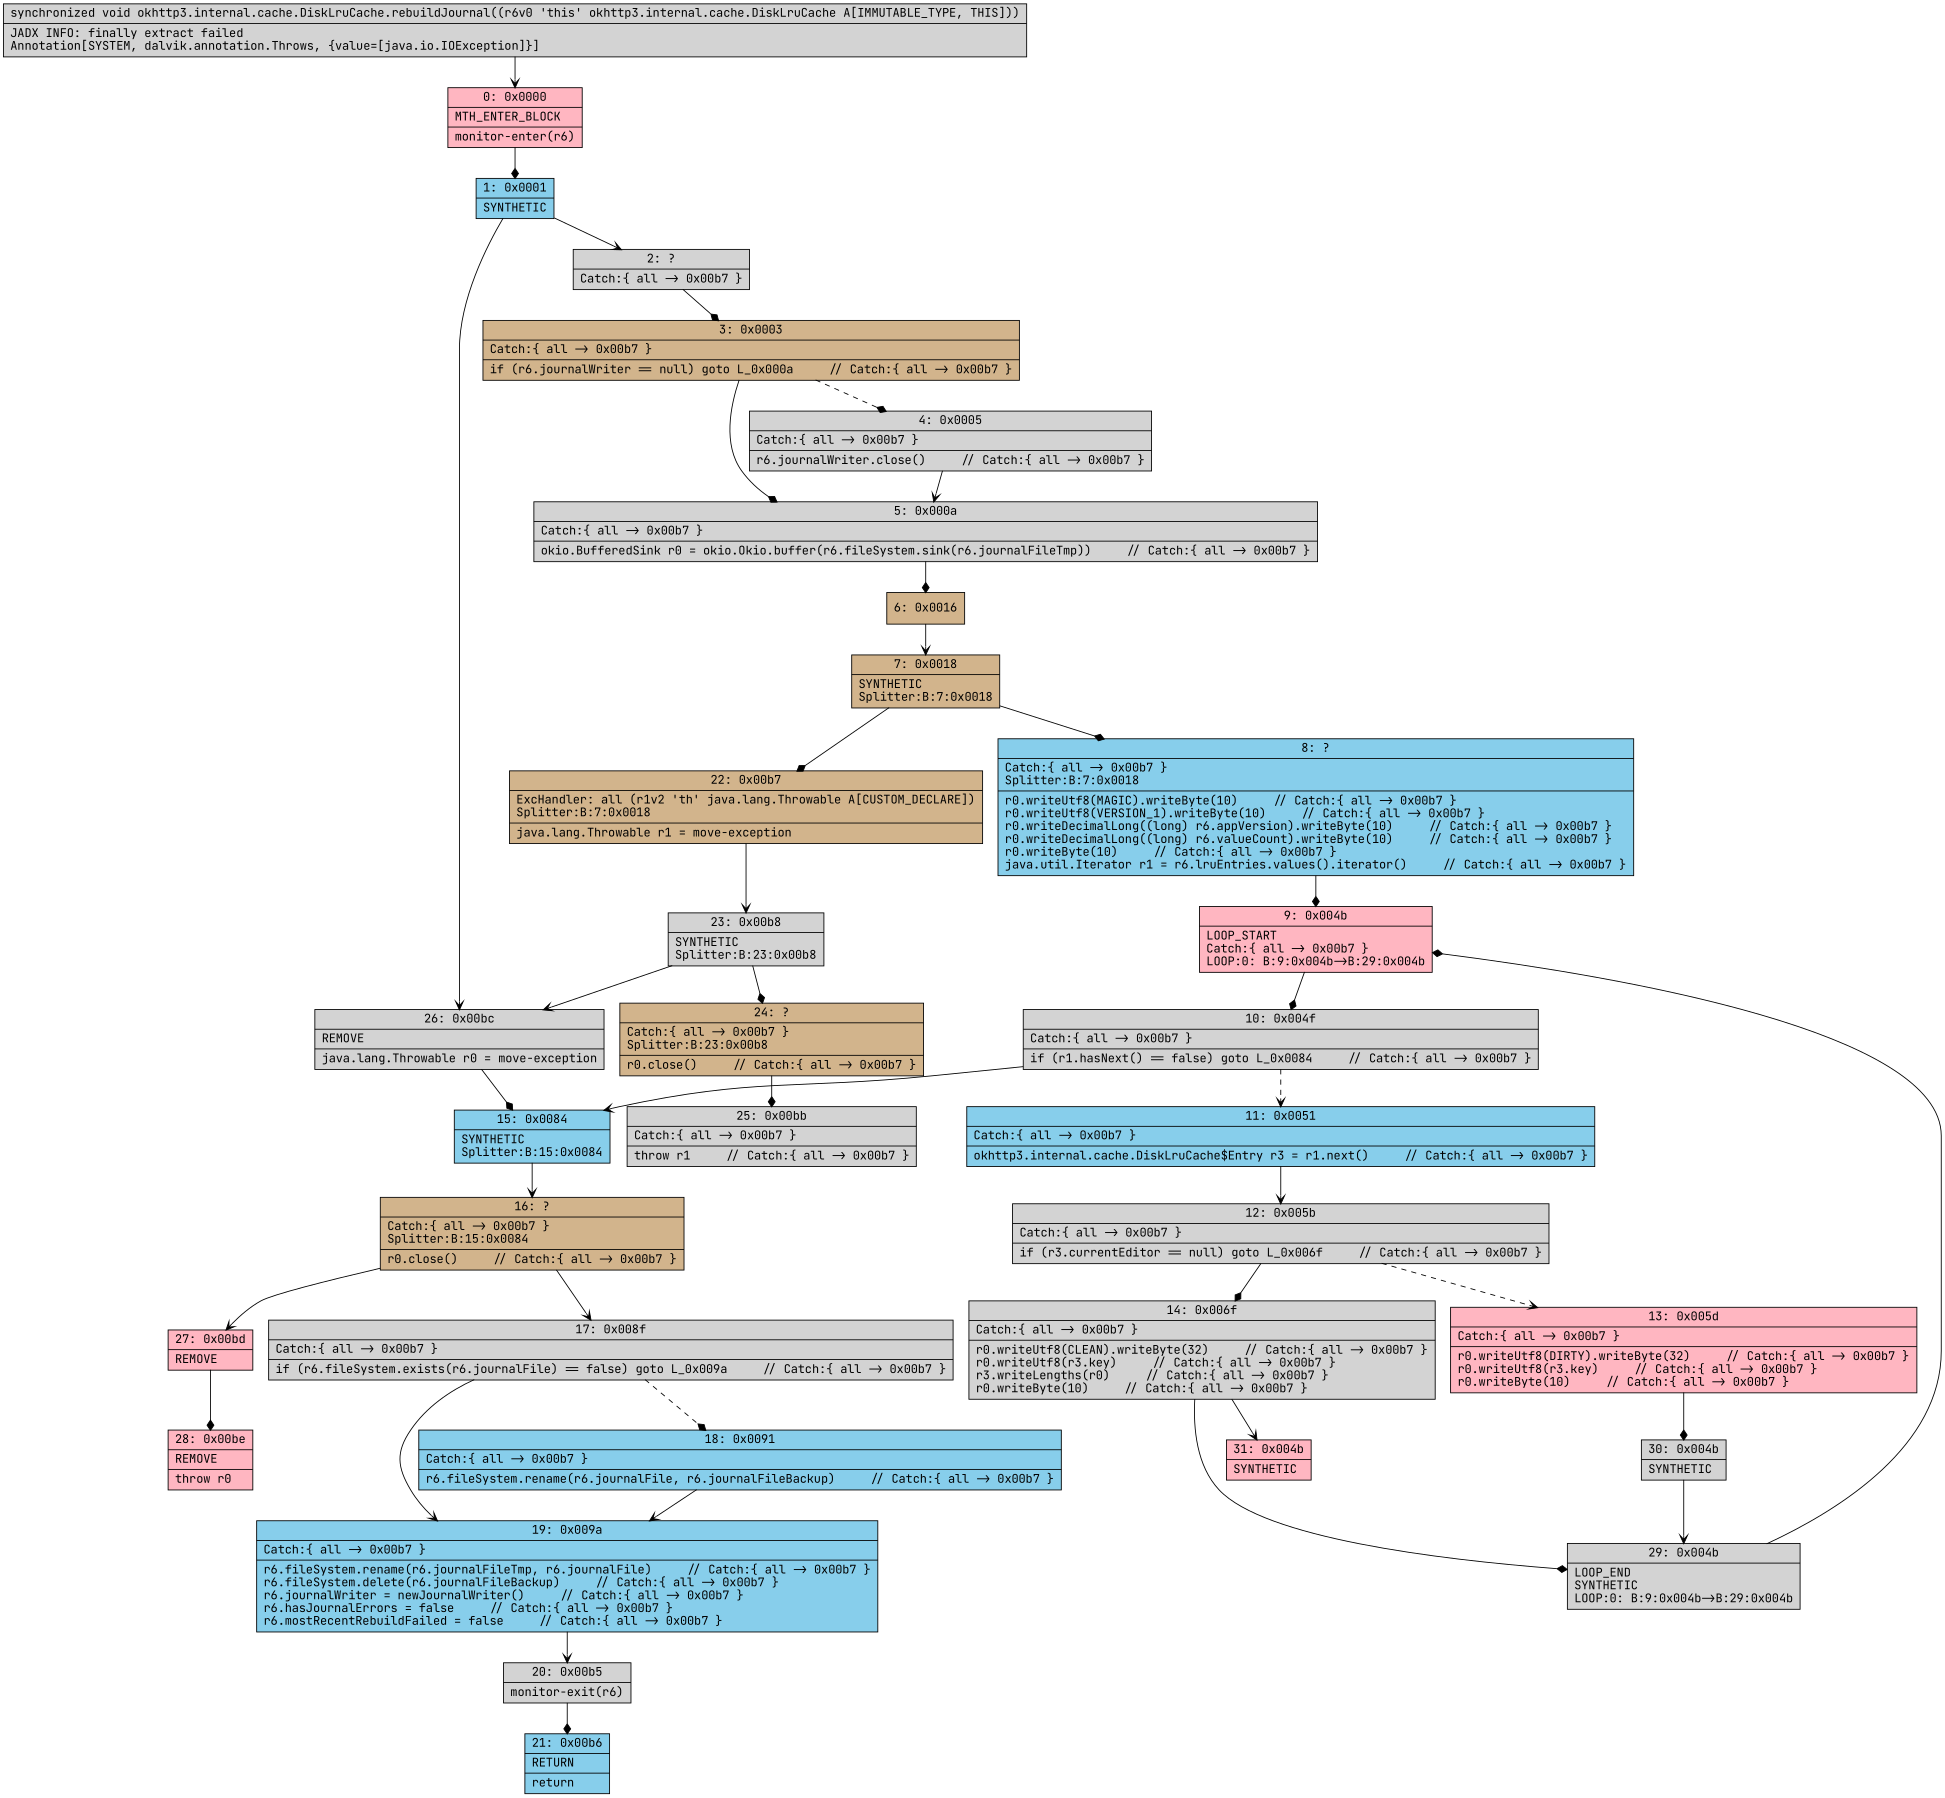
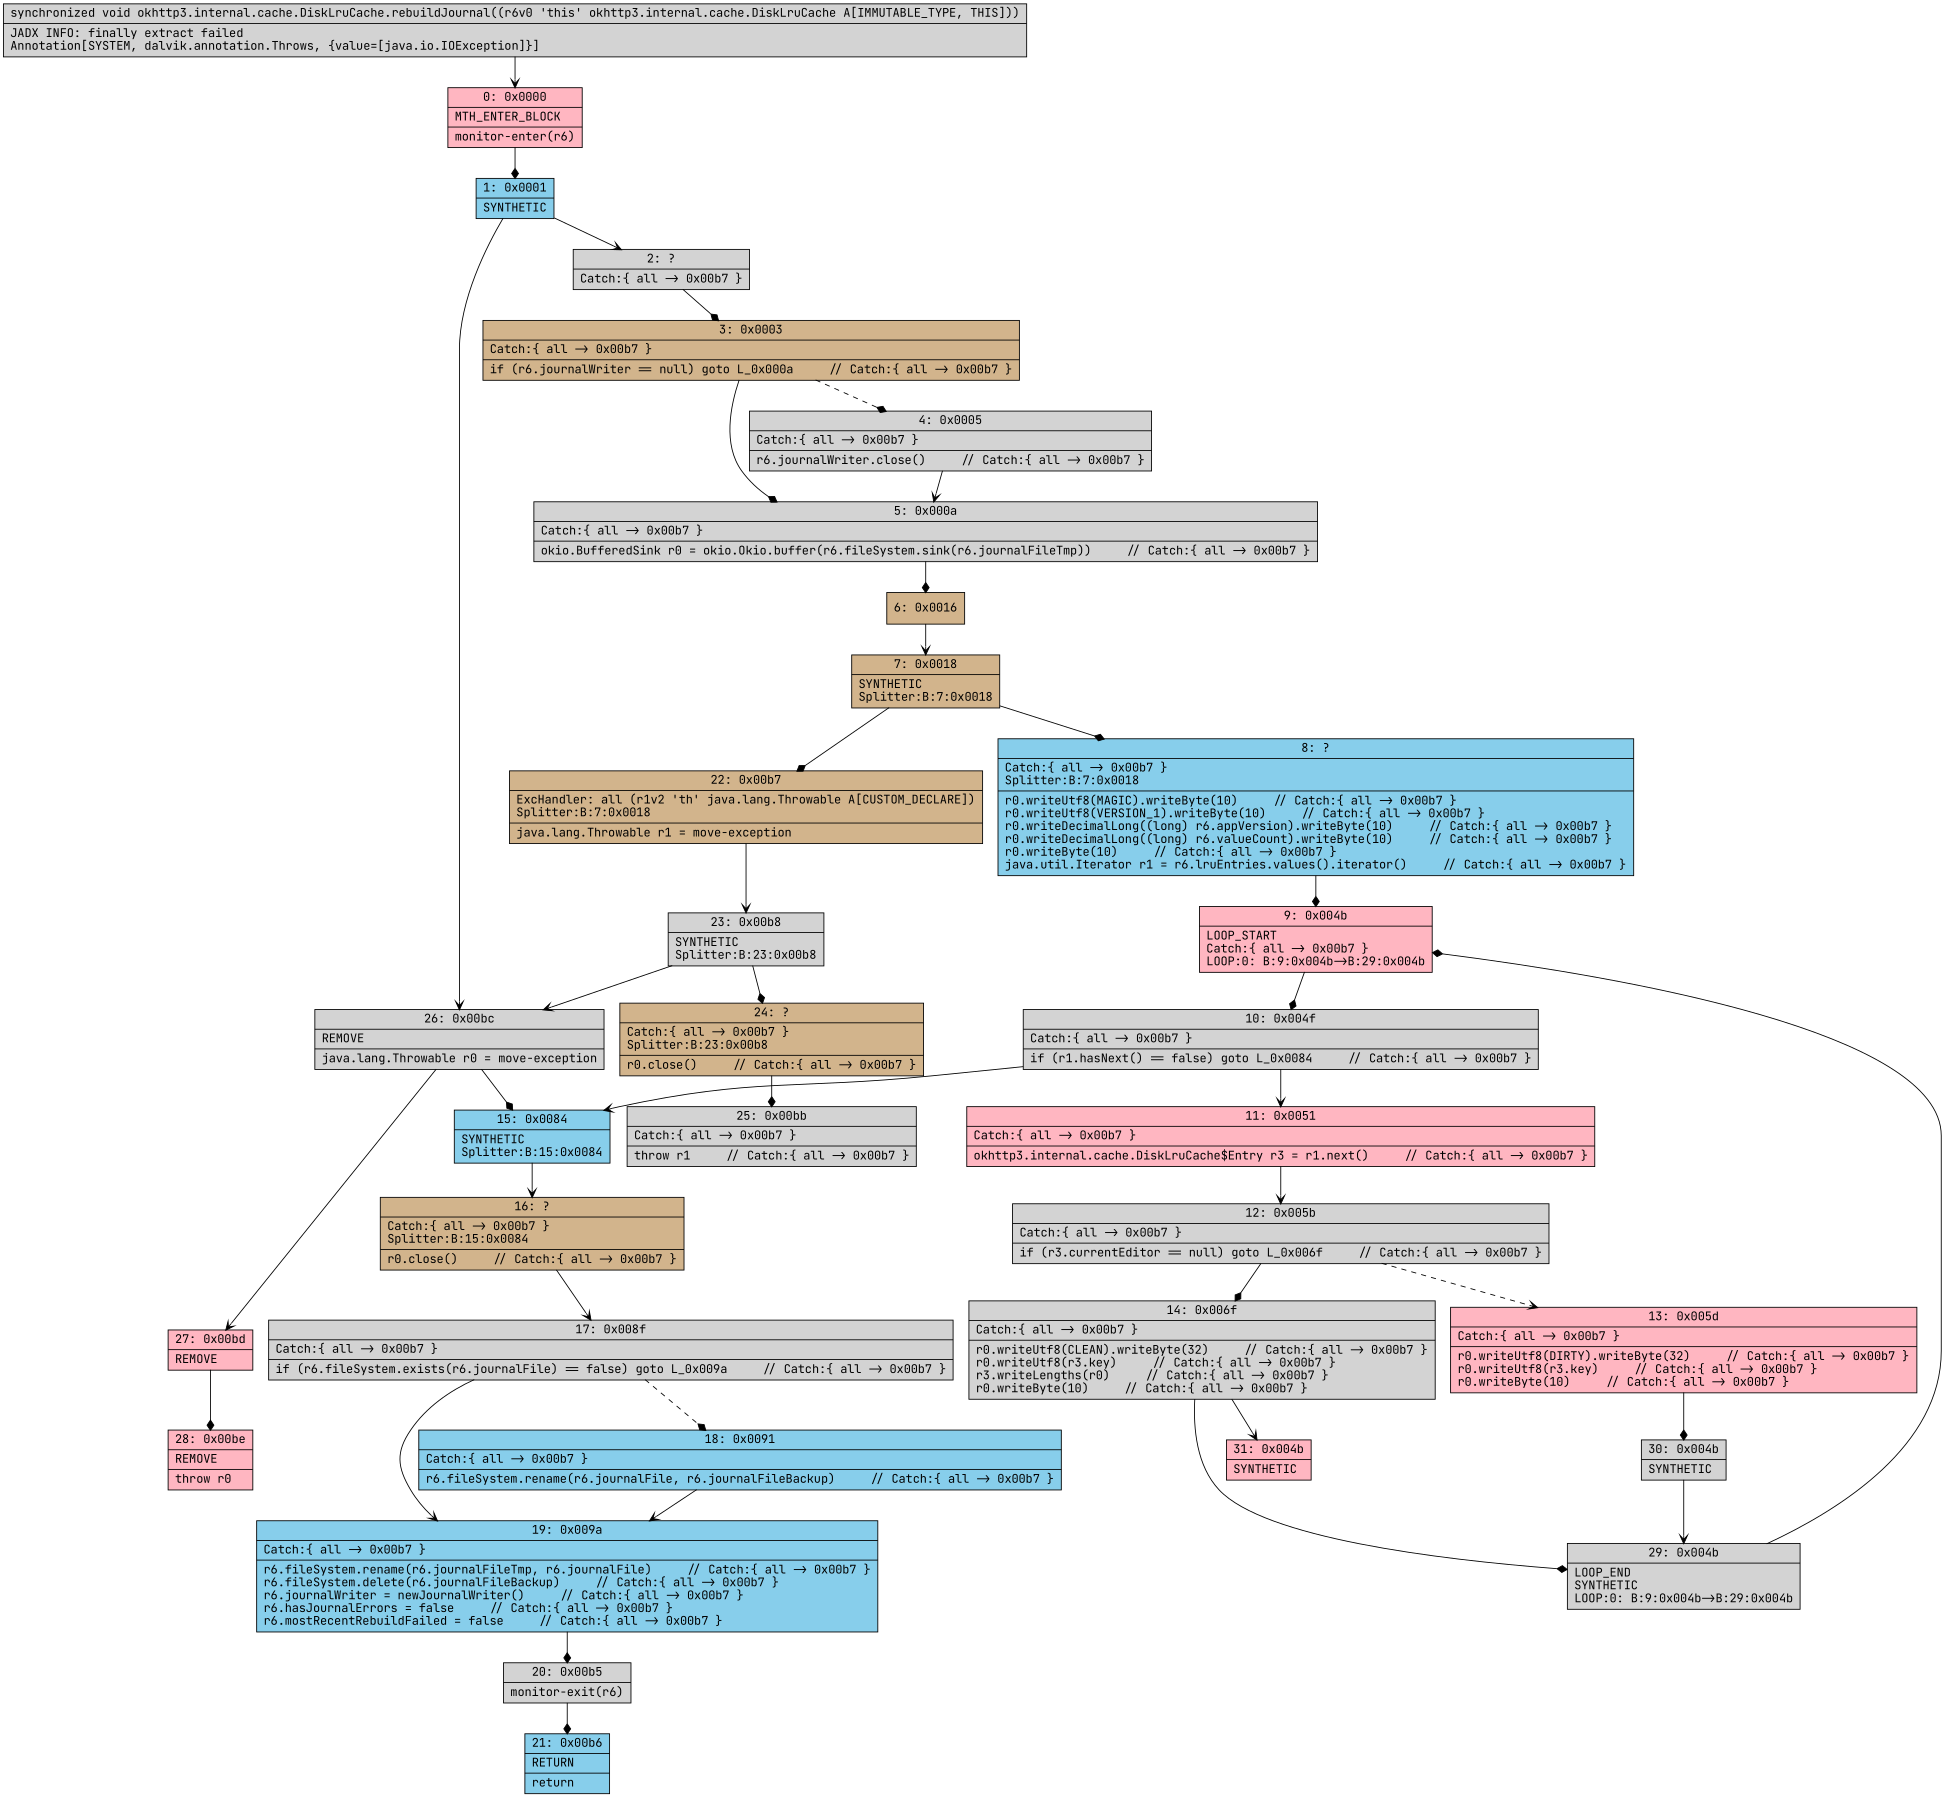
(1281, 1084) -> (1281, 1084)
(1281, 1137) -> (1281, 1137)
(302, 1288) -> (334, 1196)
(567, 1643) -> (567, 1643)
